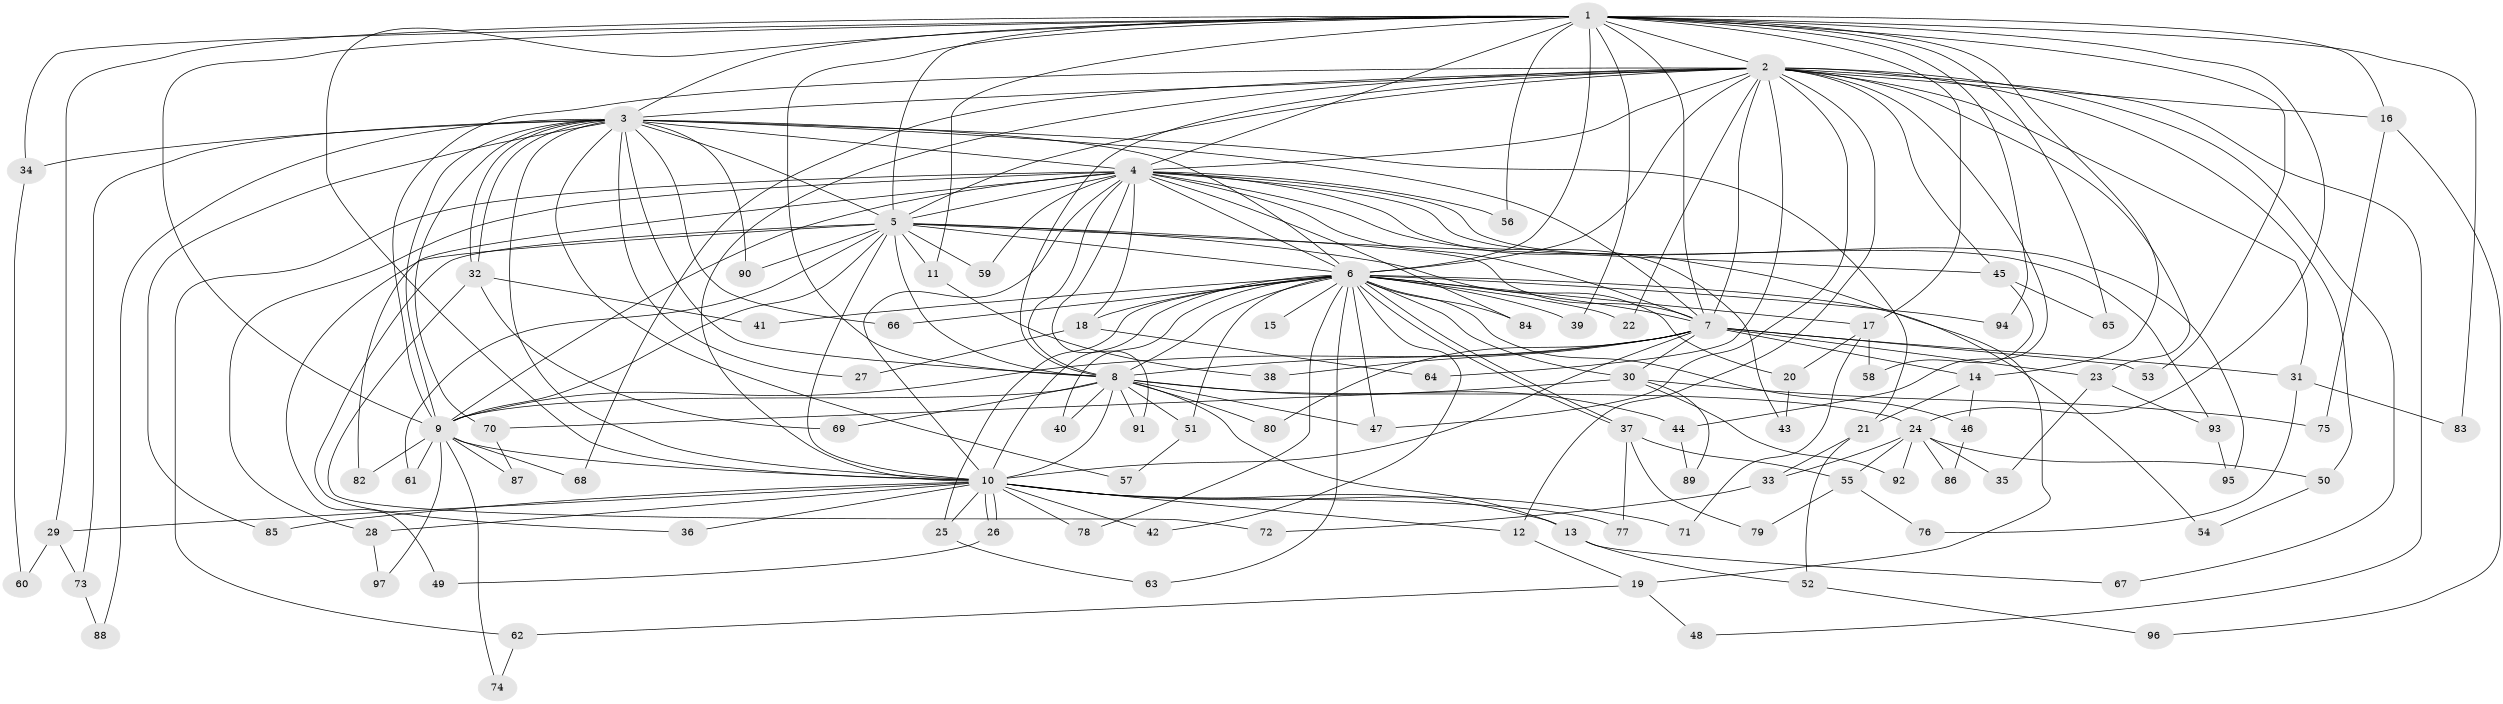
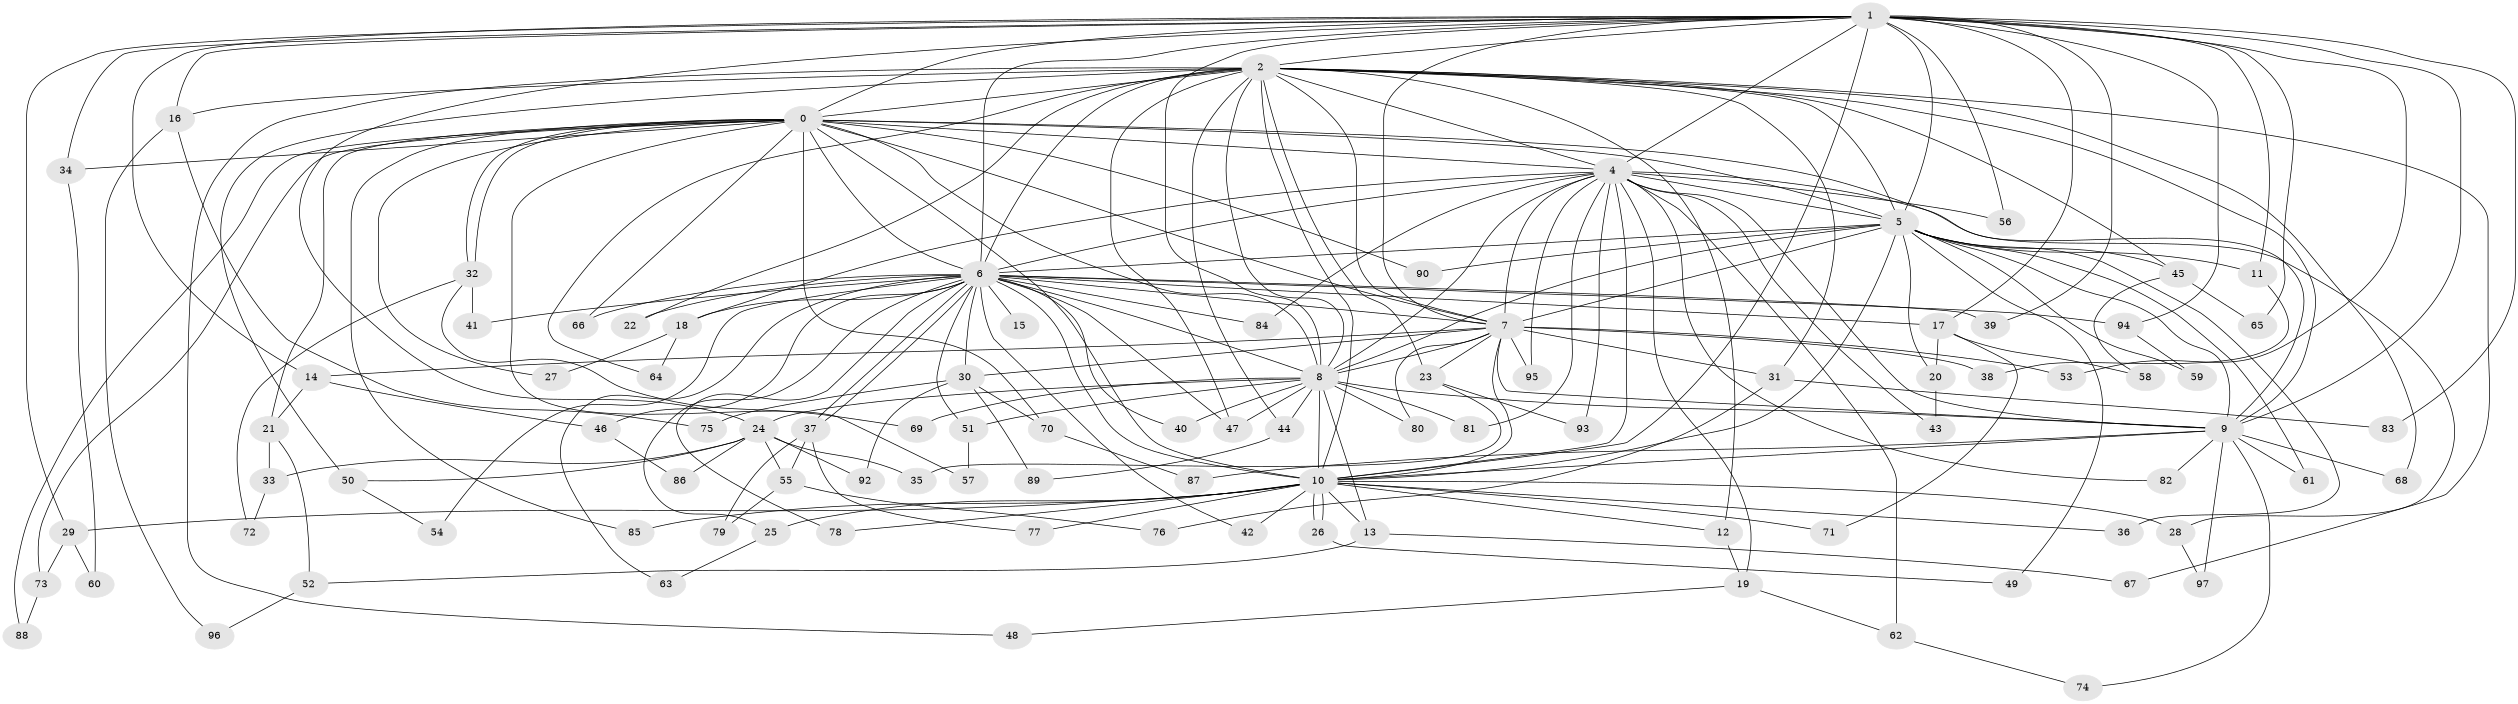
(624, 119) -> (804, 119)
(1046, 207) -> (2161, 352)
(1140, 429) -> (1470, 429)
(2222, 455) -> (1519, 352)
